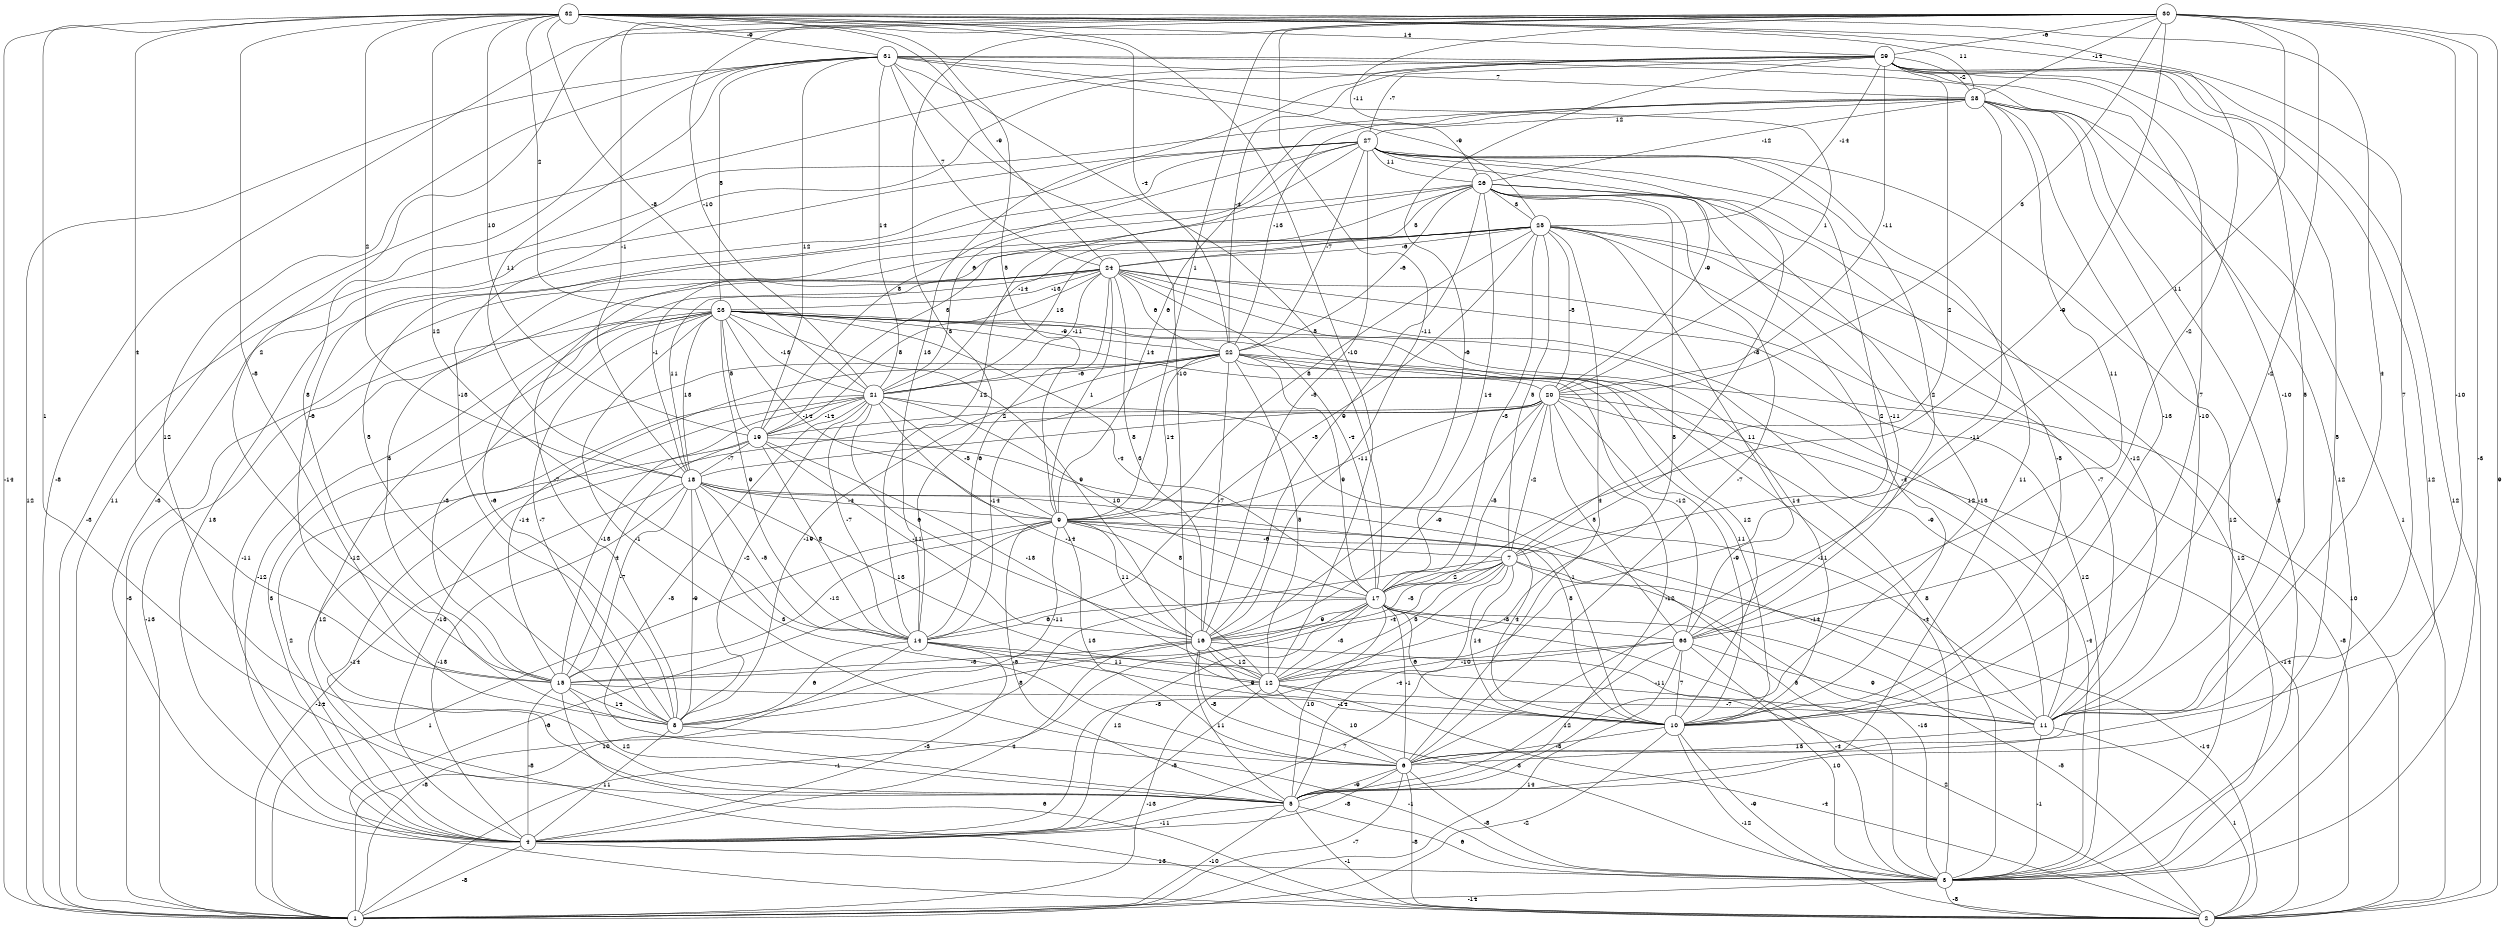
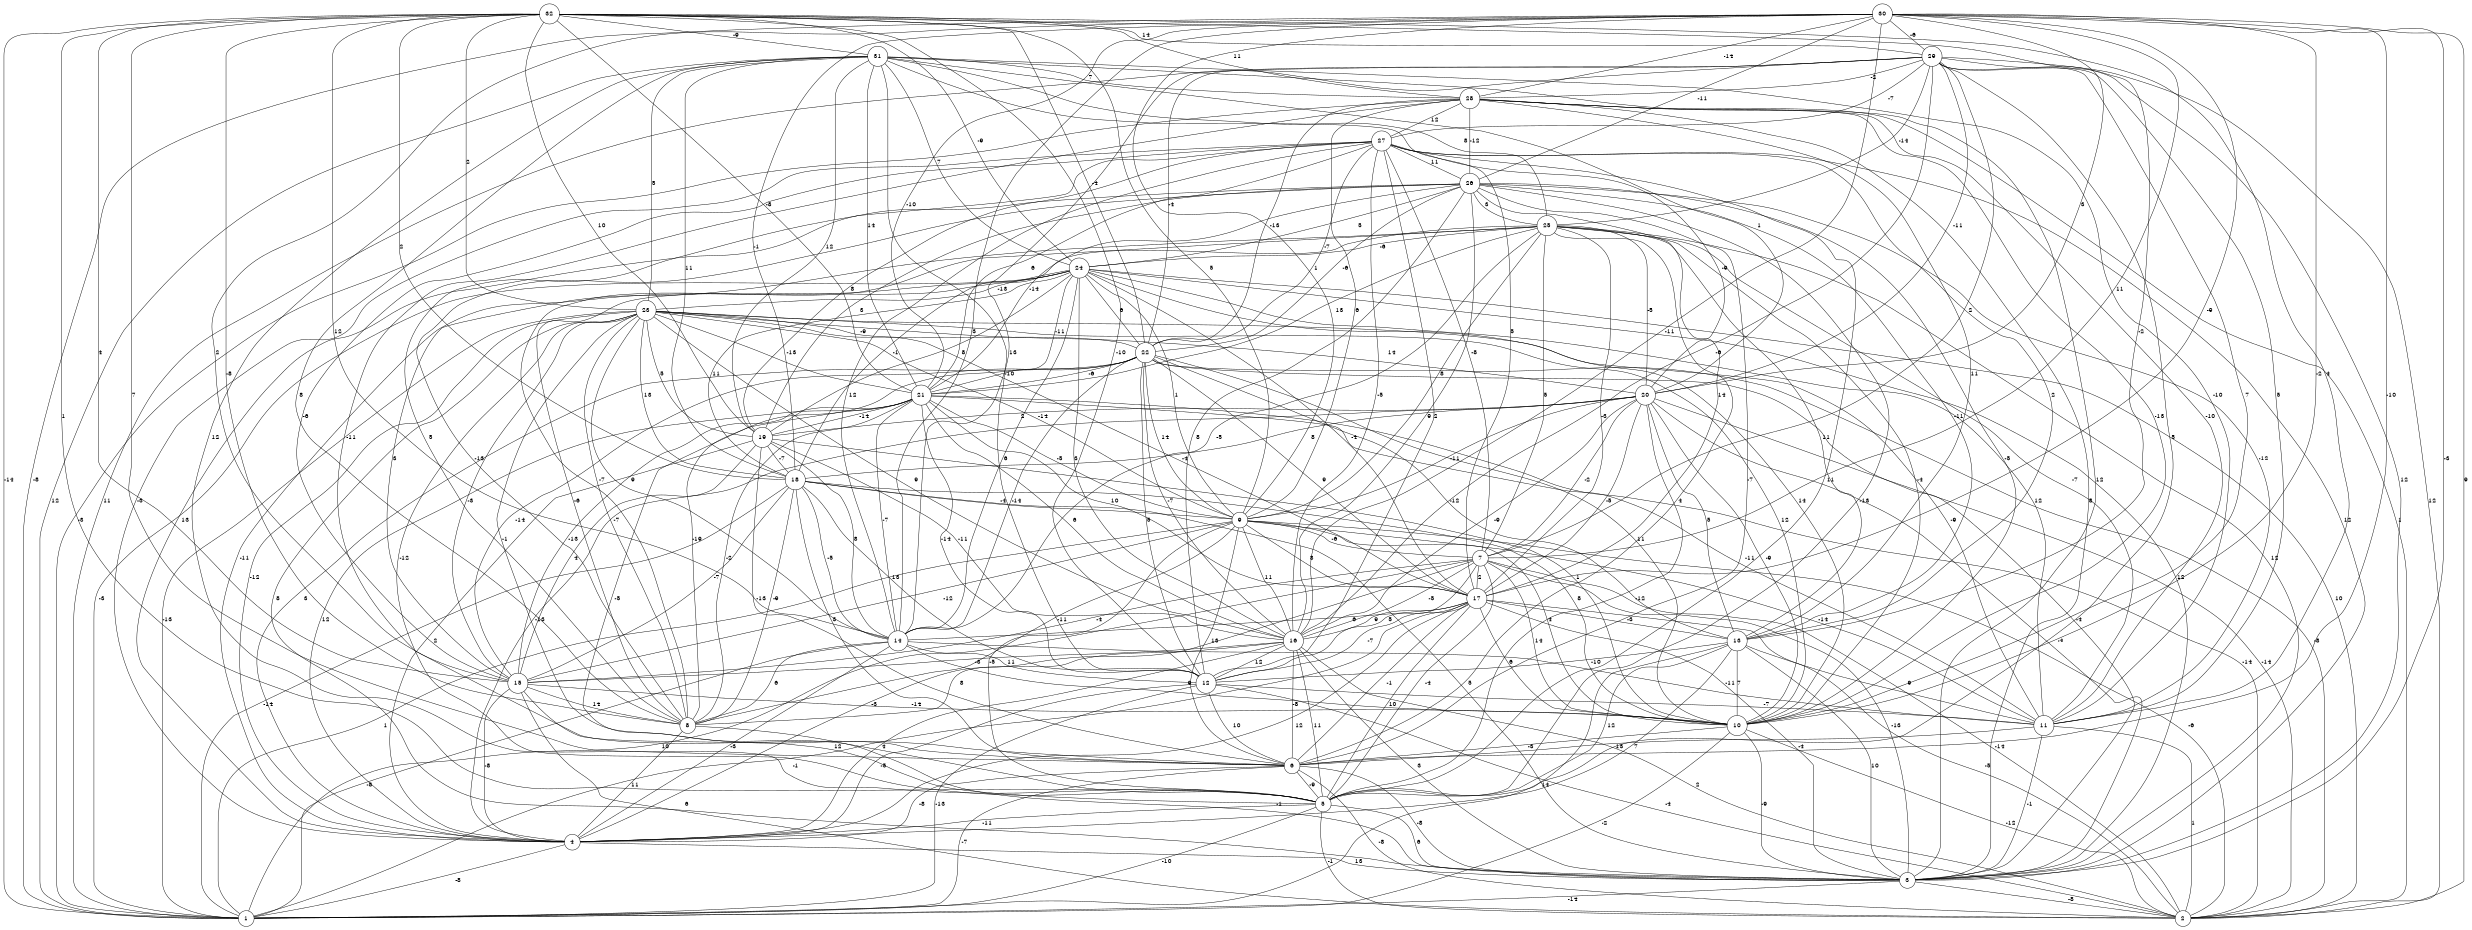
(1459, 141) -> (1466, 141)
(926, 175) -> (699, 277)
(1014, 559) -> (934, 688)
(464, 617) -> none
(1341, 641) -> (1371, 641)
(1683, 641) -> (1737, 641)
